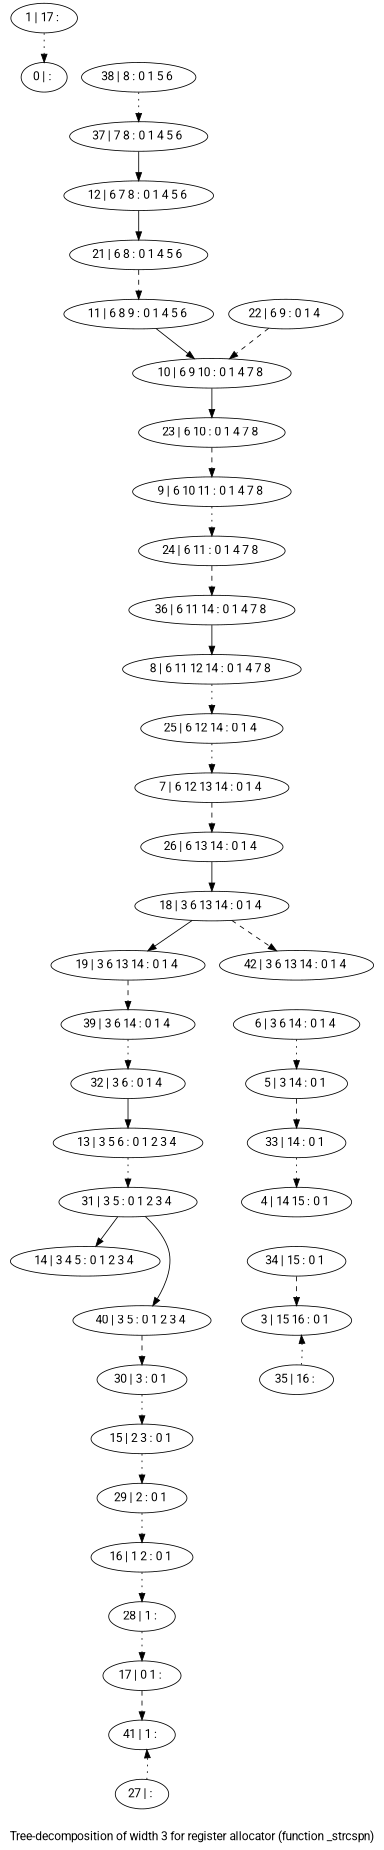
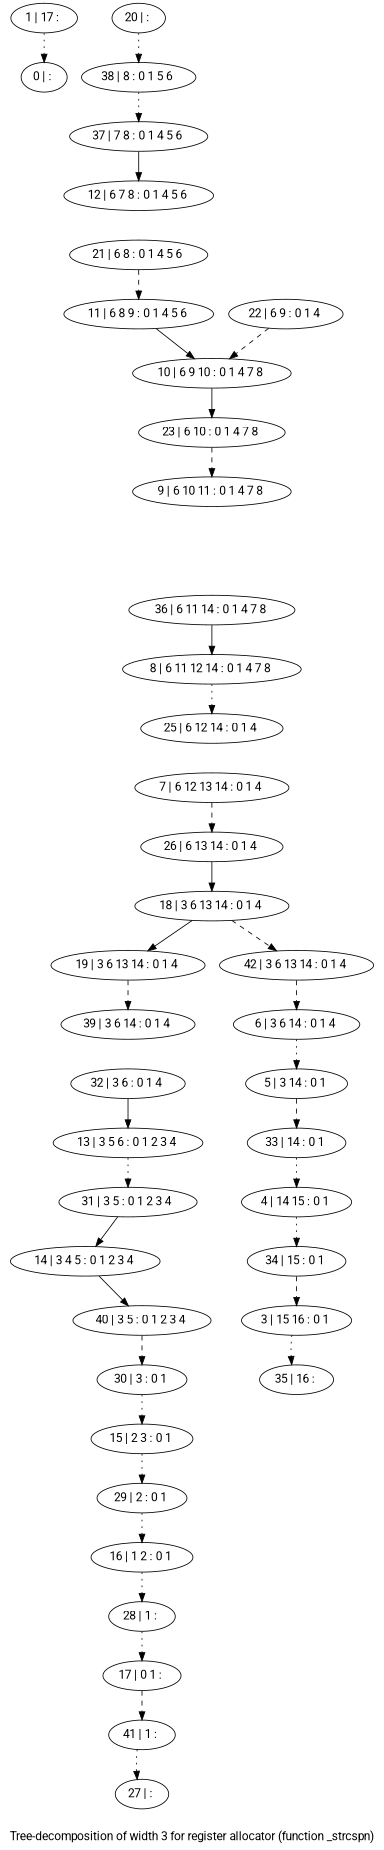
none -> (139, 18)
(139, 221) -> none
(212, 551) -> none
(212, 754) -> none
none -> (297, 991)
(128, 1050) -> none
none -> (297, 1228)
(170, 1255) -> (111, 1288)
(302, 1354) -> (291, 1346)
(147, 1769) -> (136, 1760)
